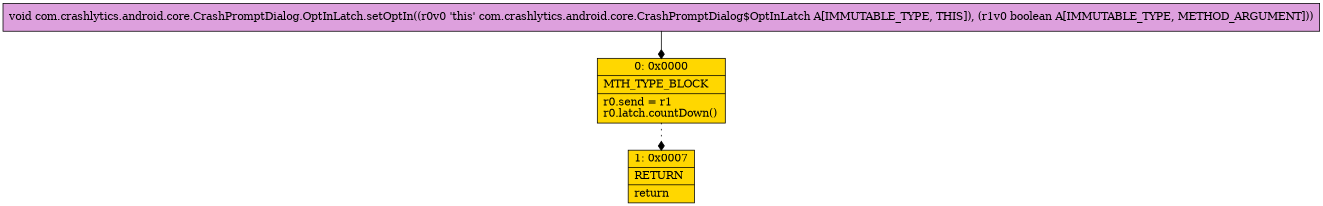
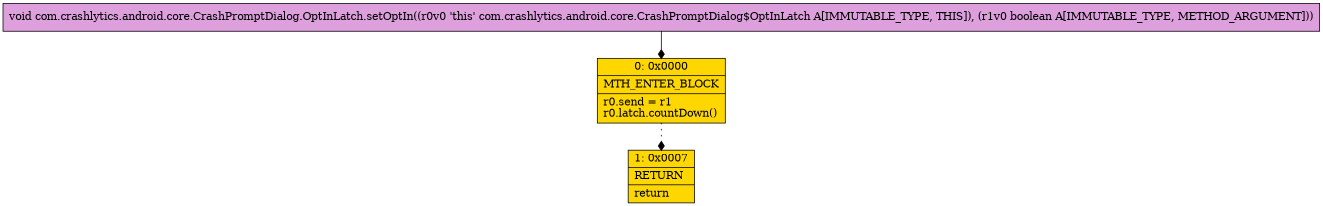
(656, 84) -> (661, 84)
